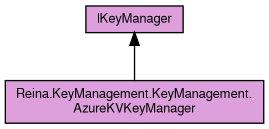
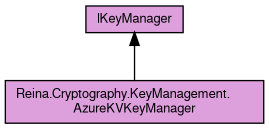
(135, 102) -> (135, 102)
